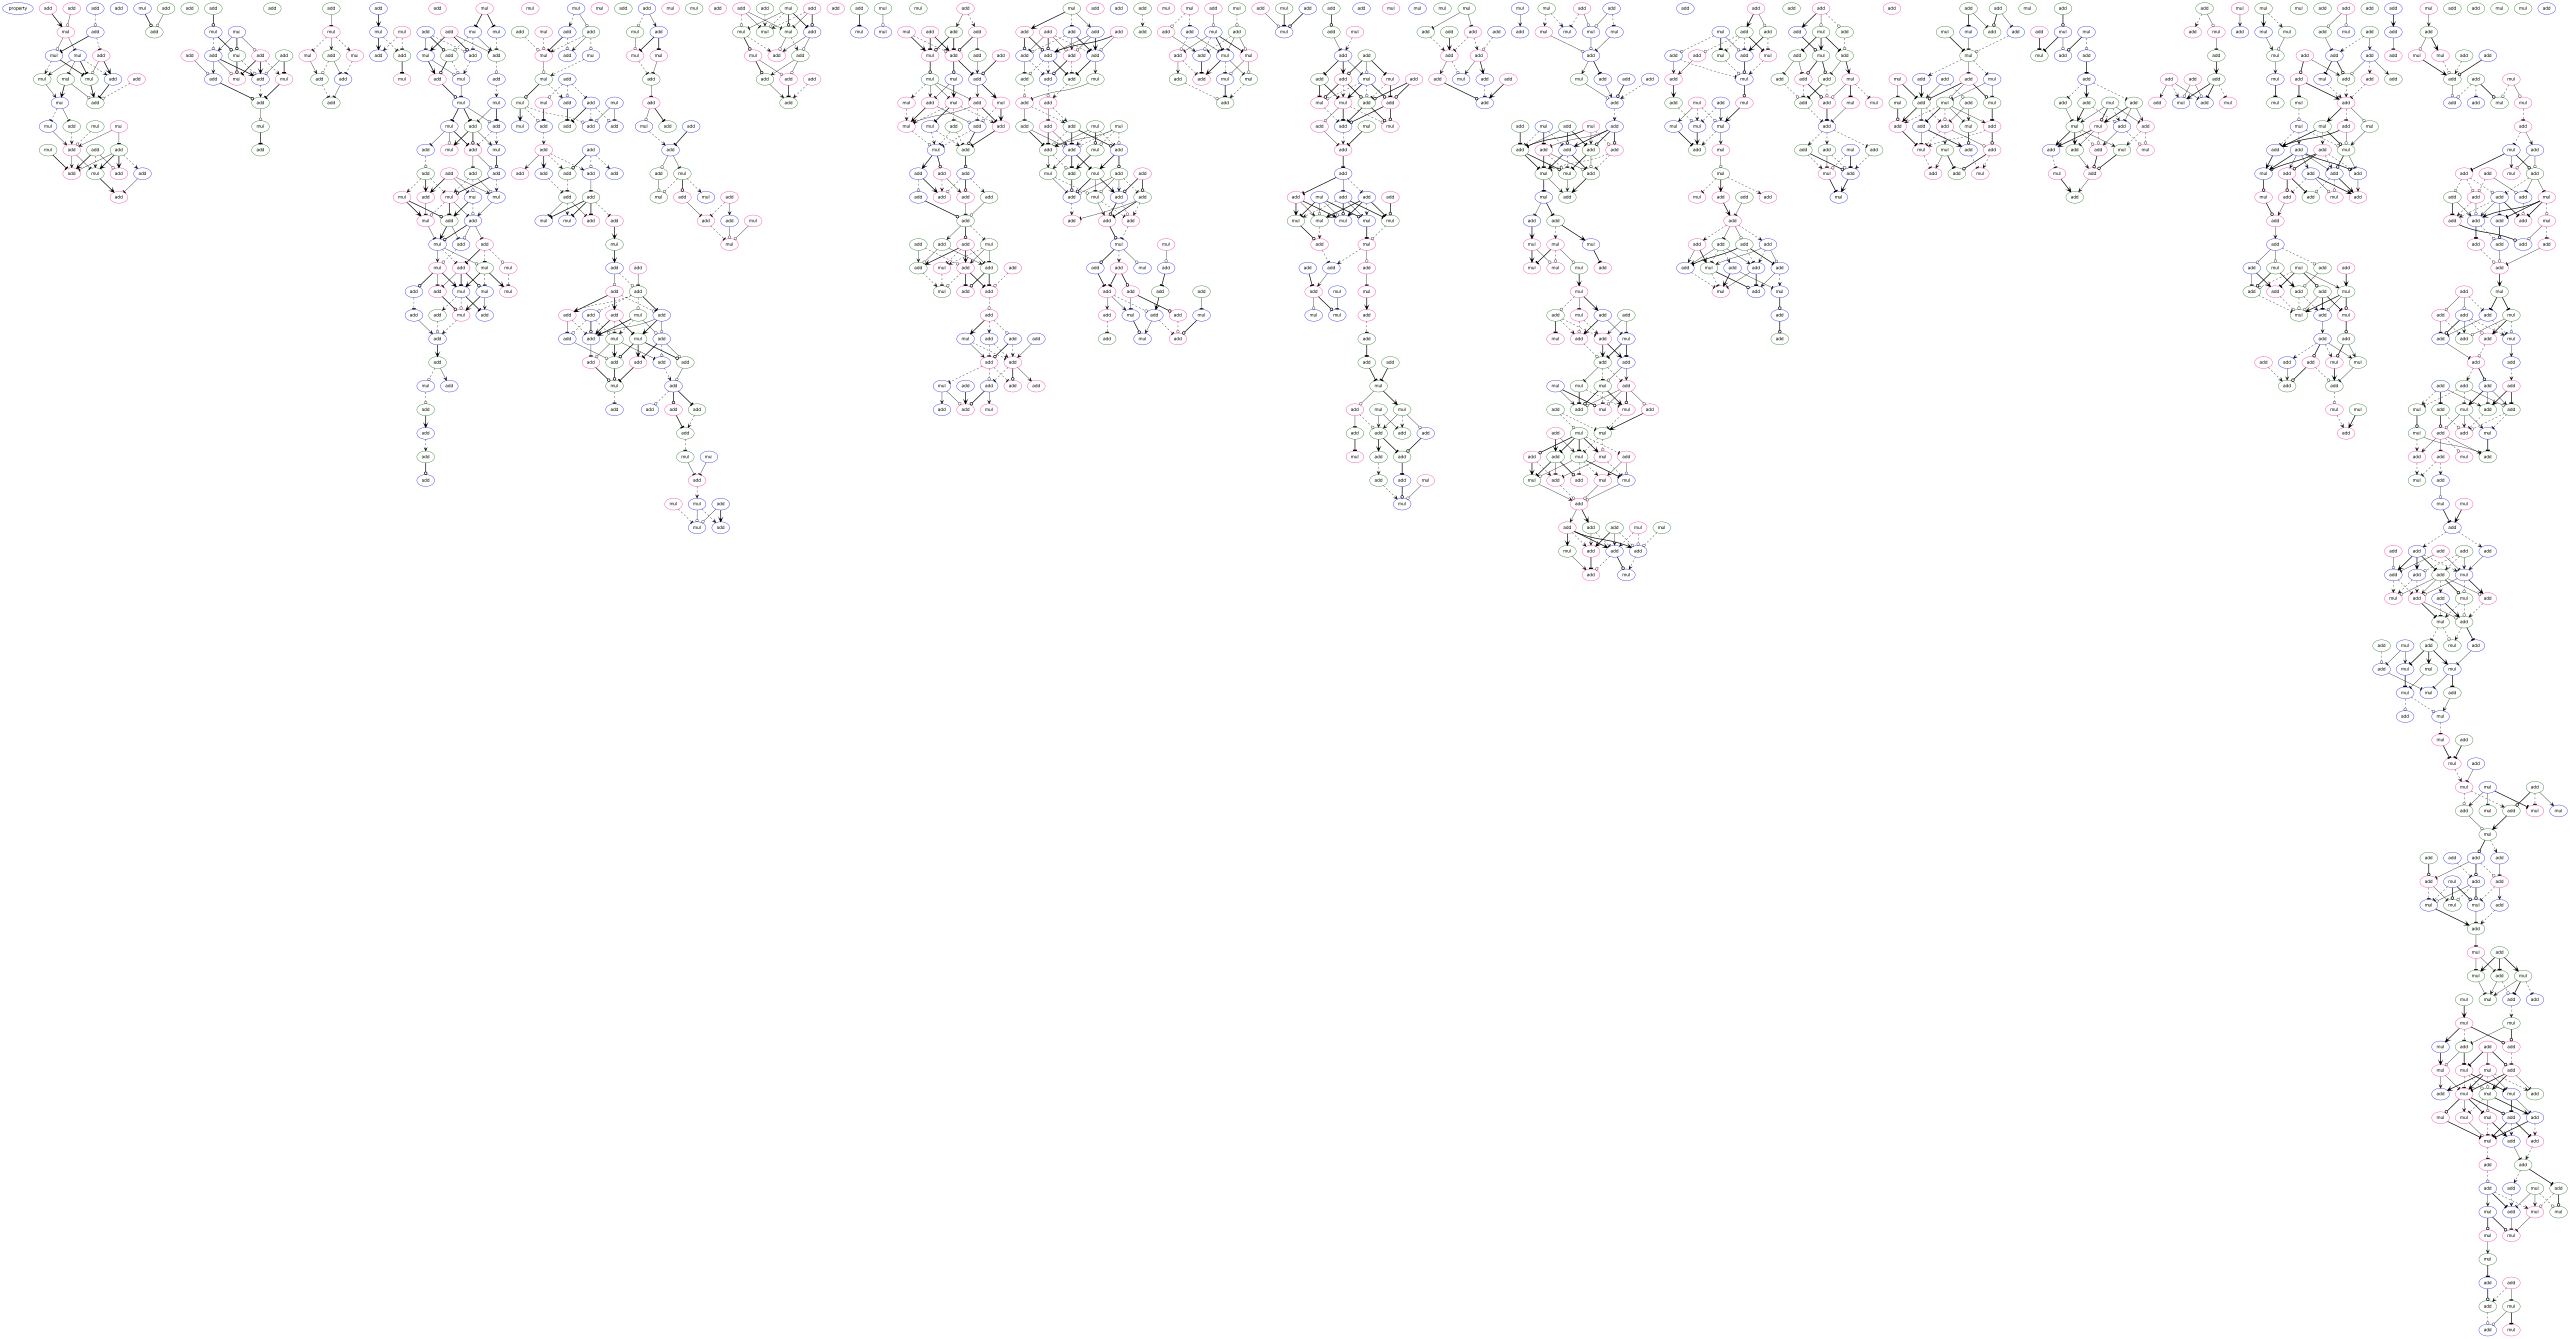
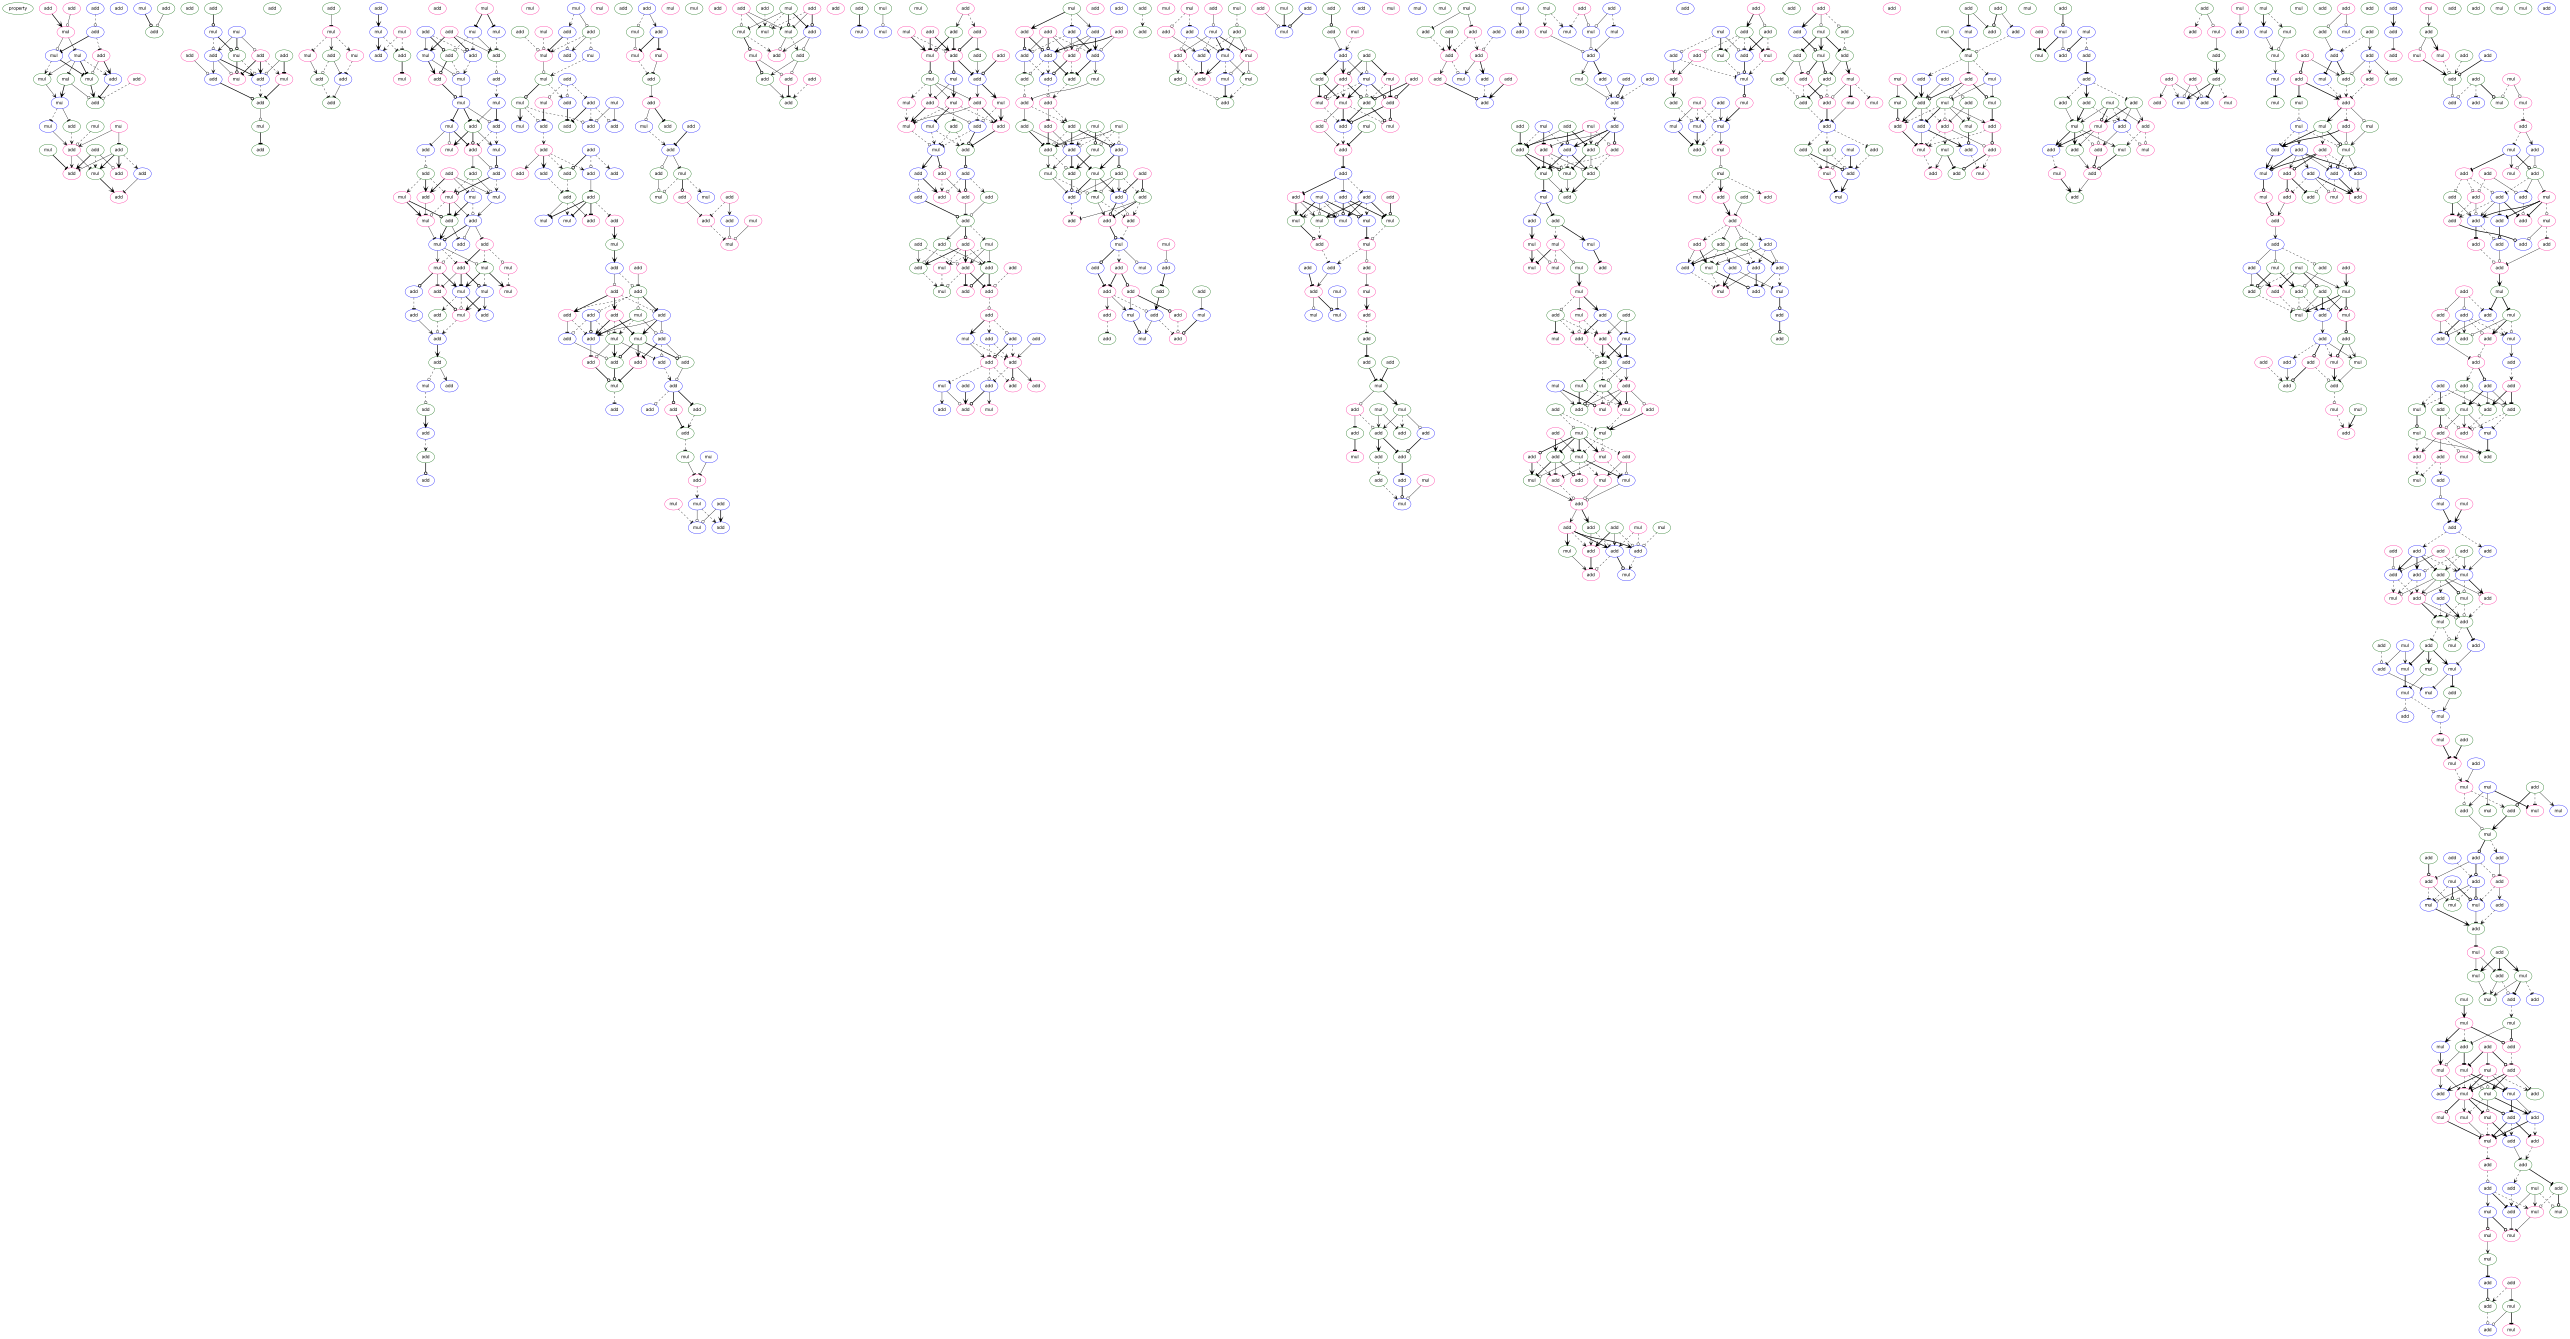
(18, 9) -> (18, 9)
